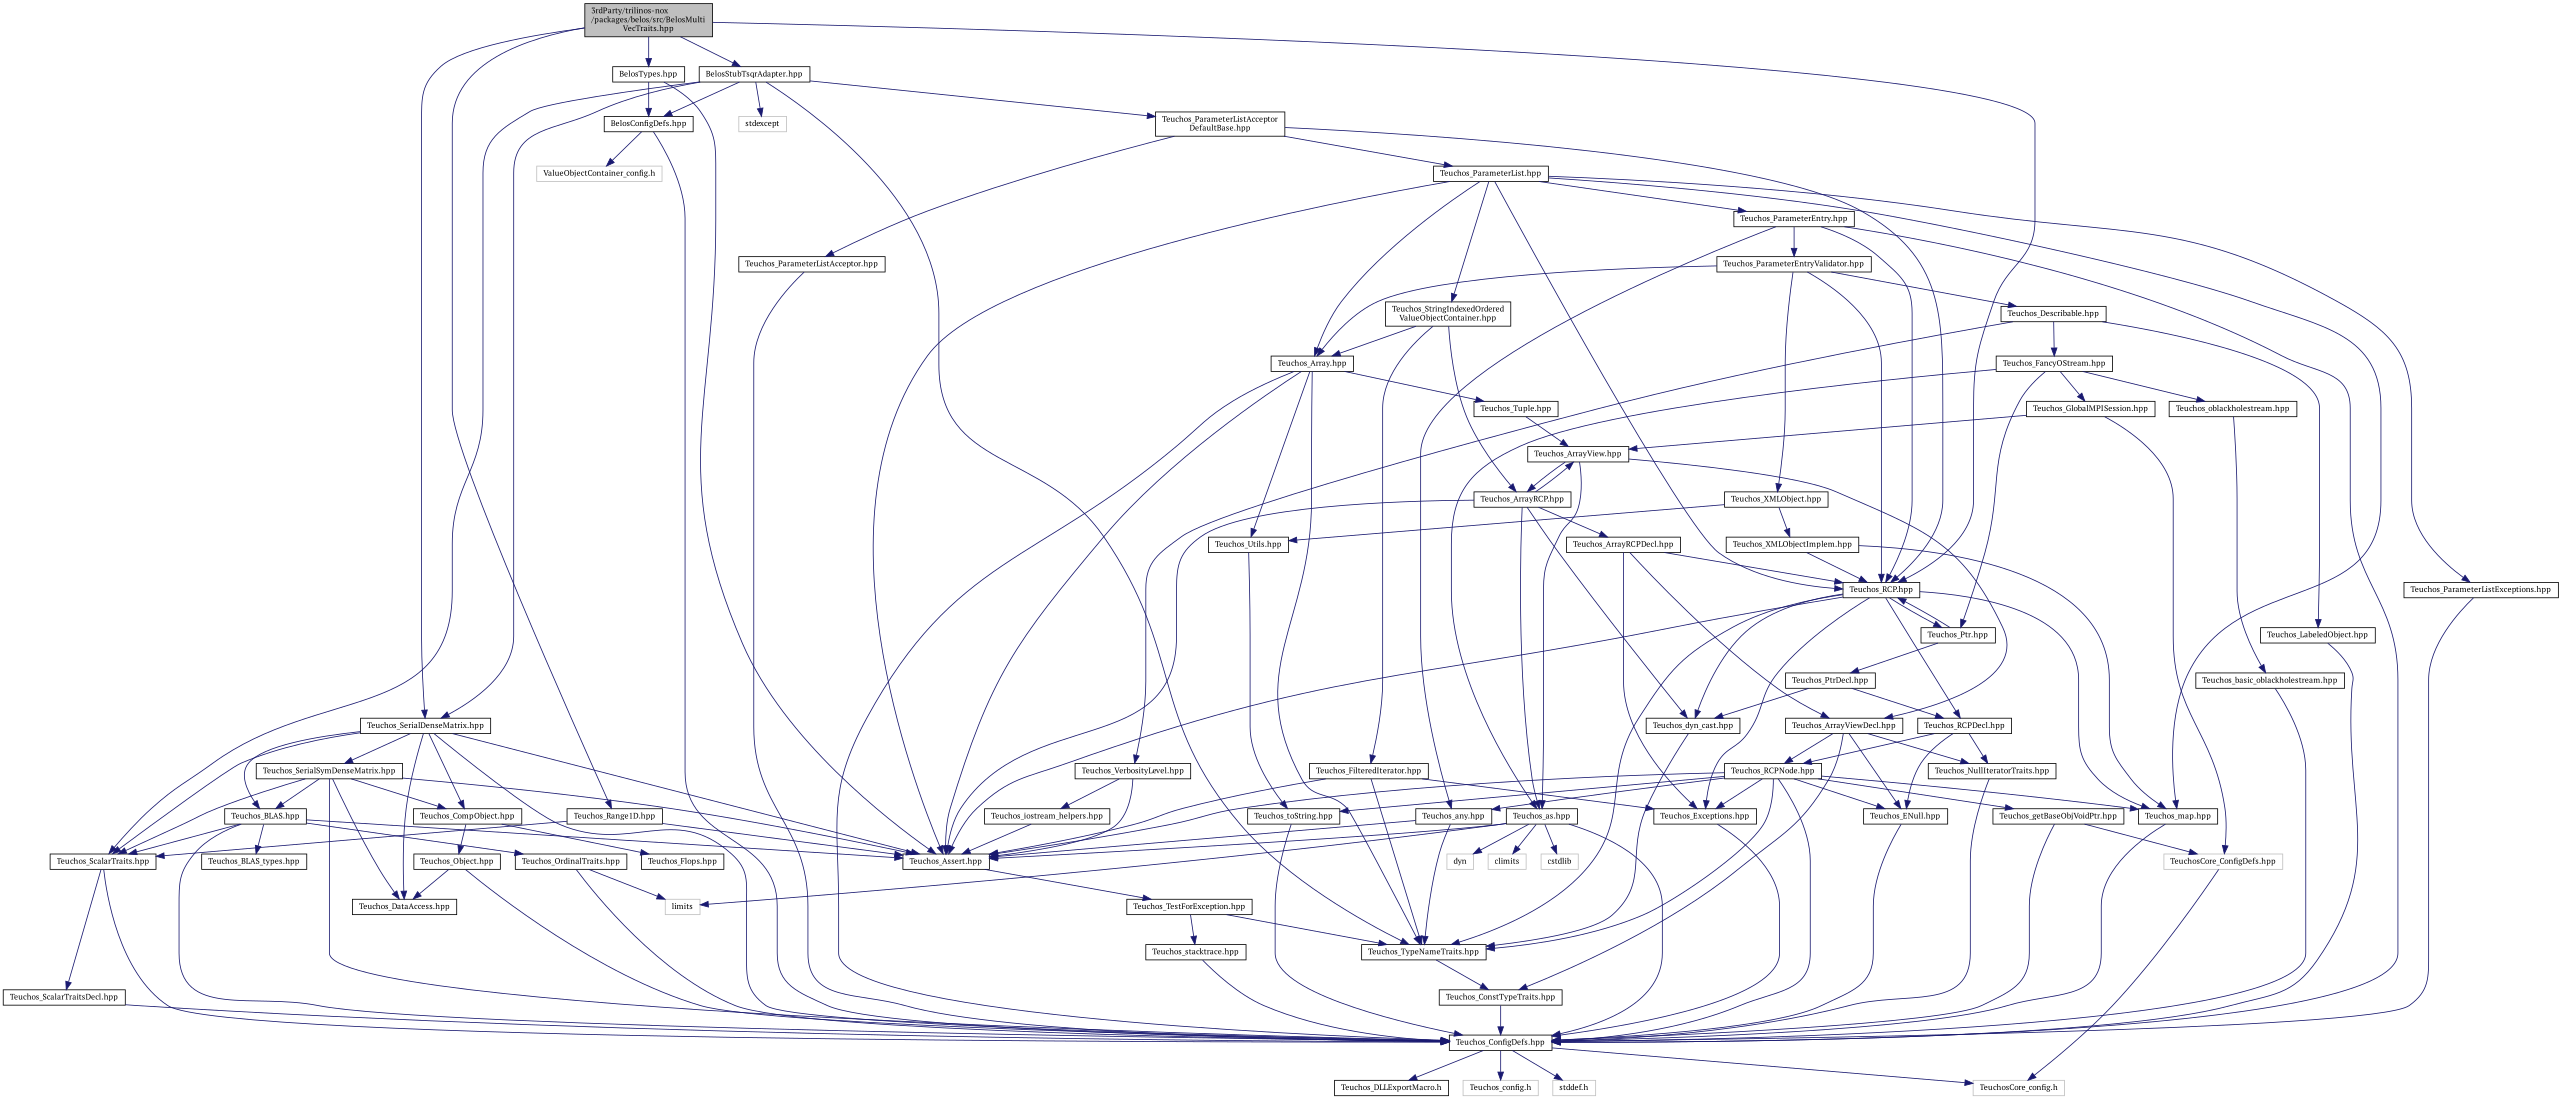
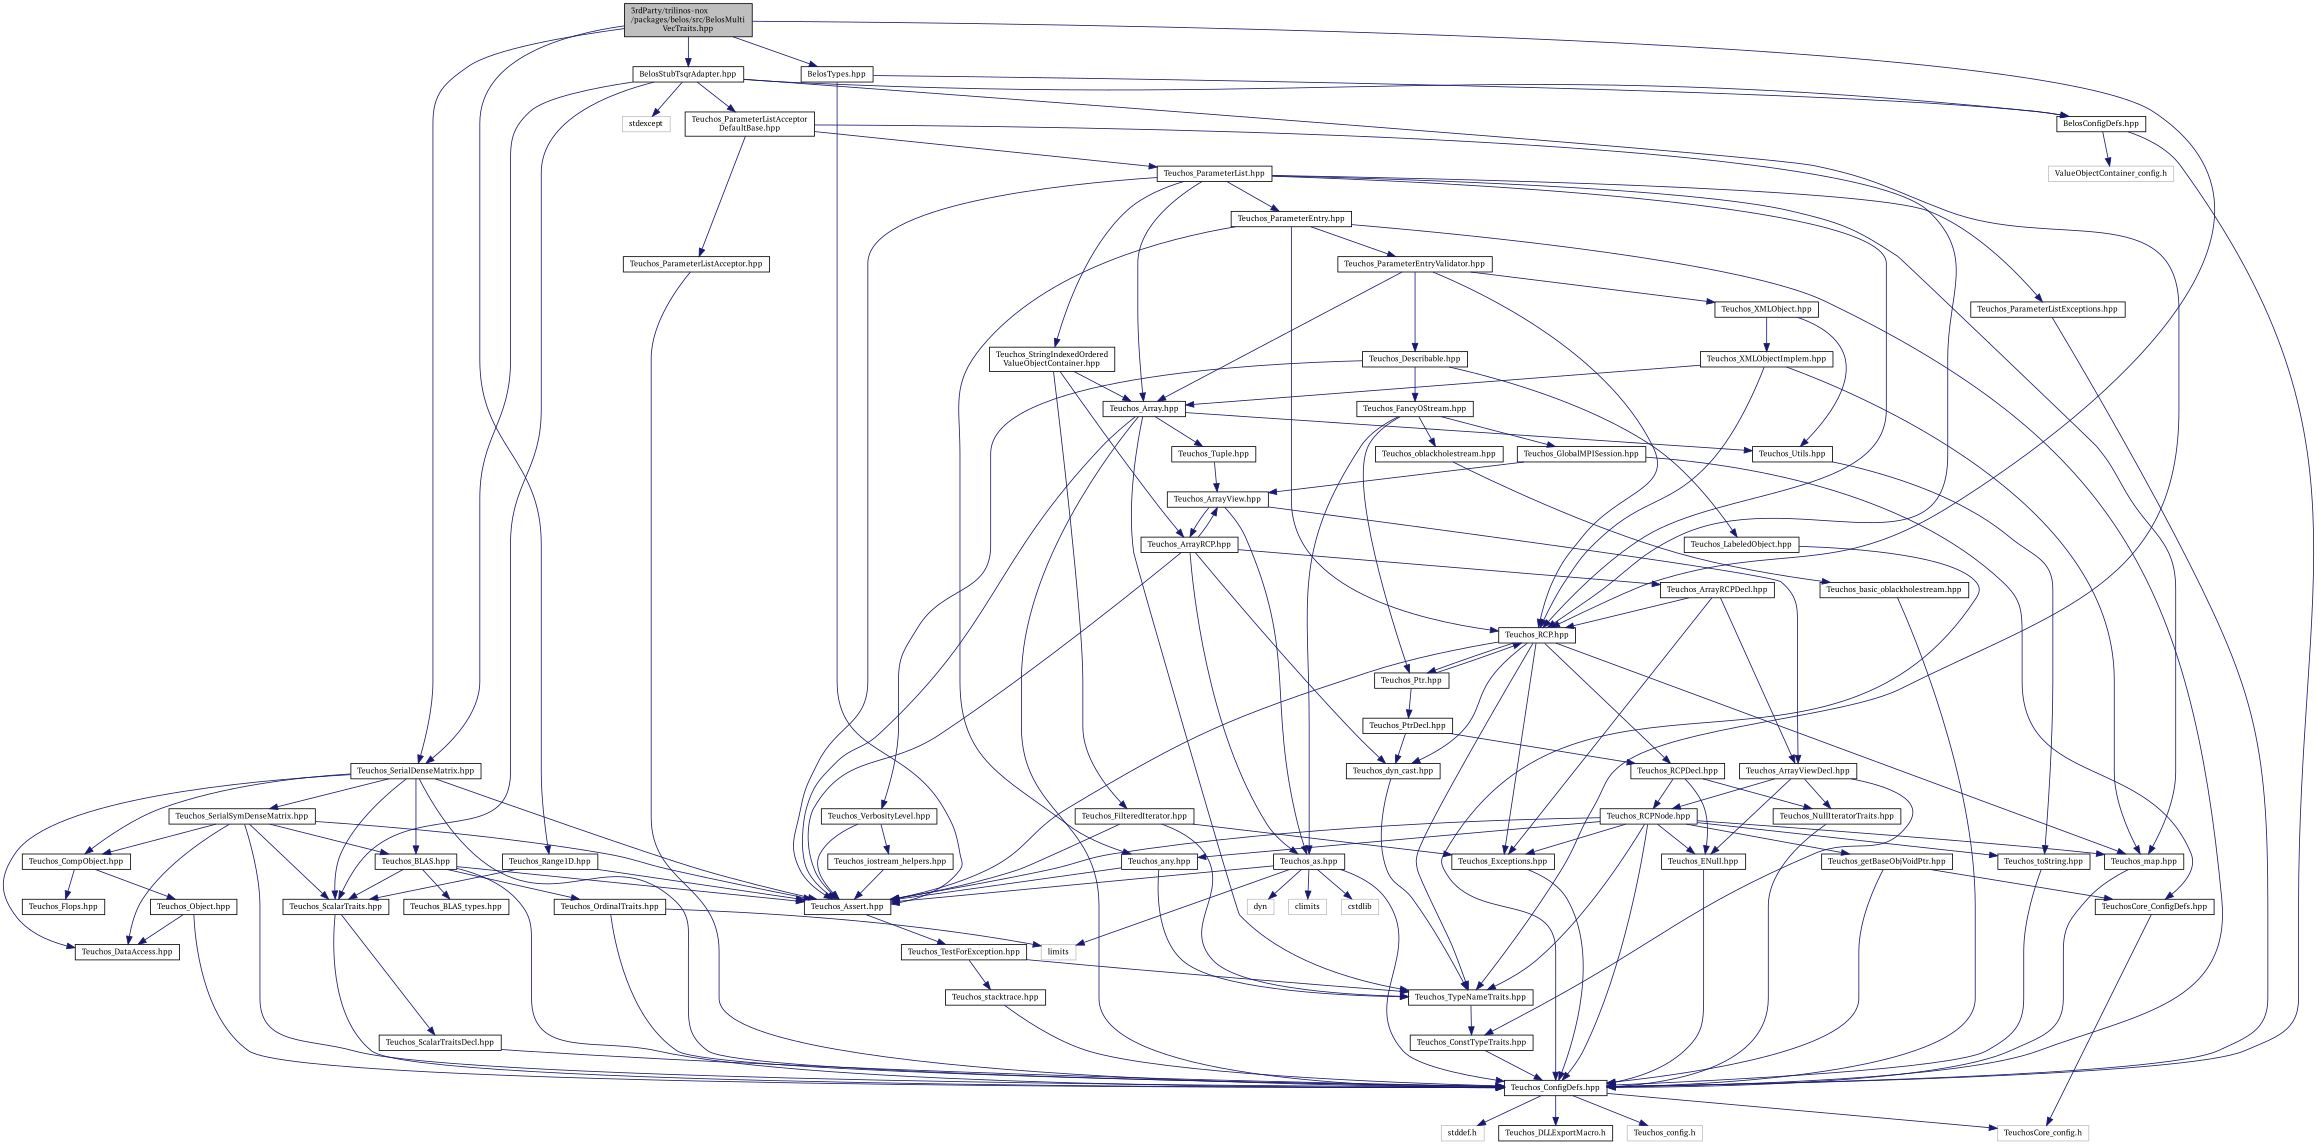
none -> (1447, 385)
(2223, 862) -> (2155, 907)
